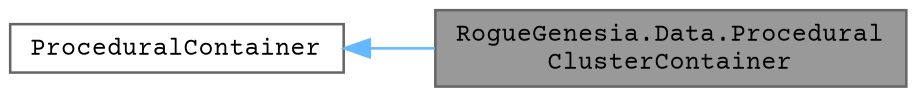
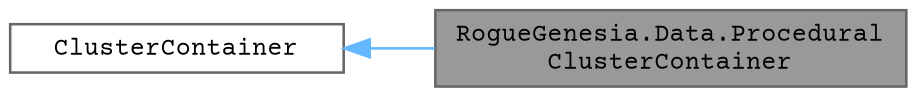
(177, 48) -> (177, 48)
